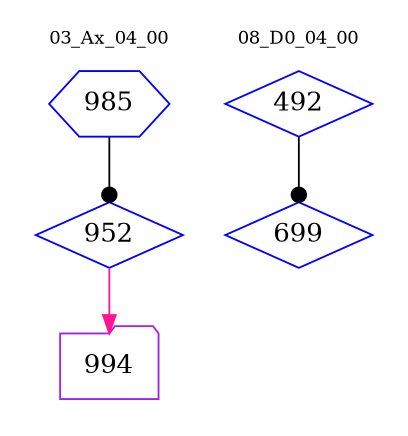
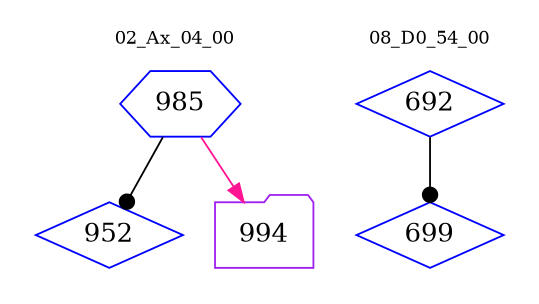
(109, 39) -> (175, 39)
(299, 39) -> (430, 39)
(299, 104) -> (430, 104)
(109, 292) -> (217, 162)
